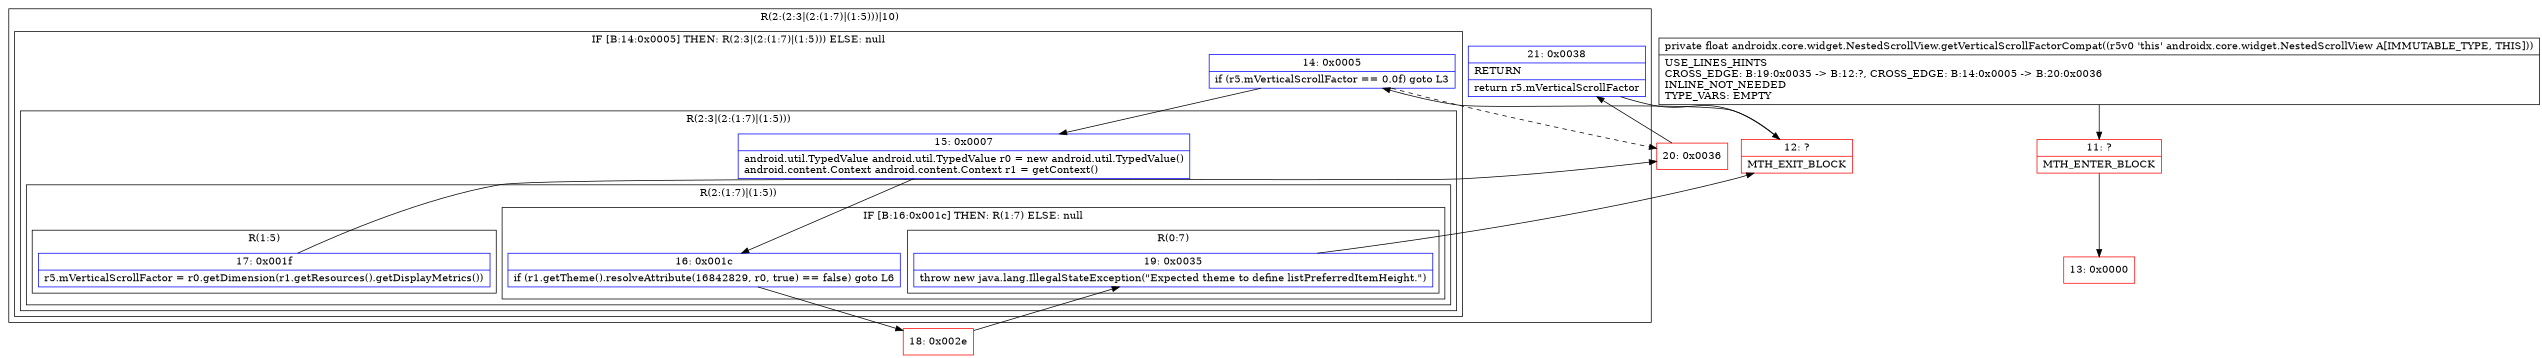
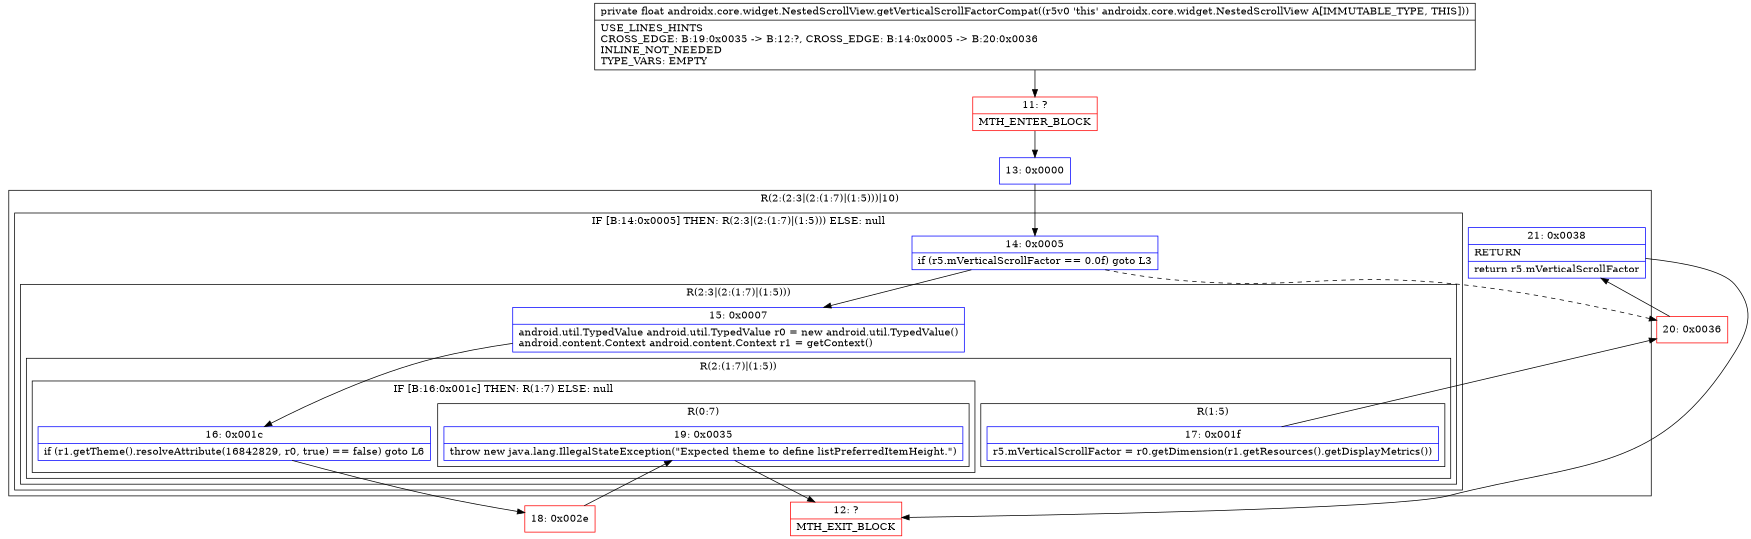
(1588, 106) -> (1035, 206)
(2099, 270) -> (1035, 171)
